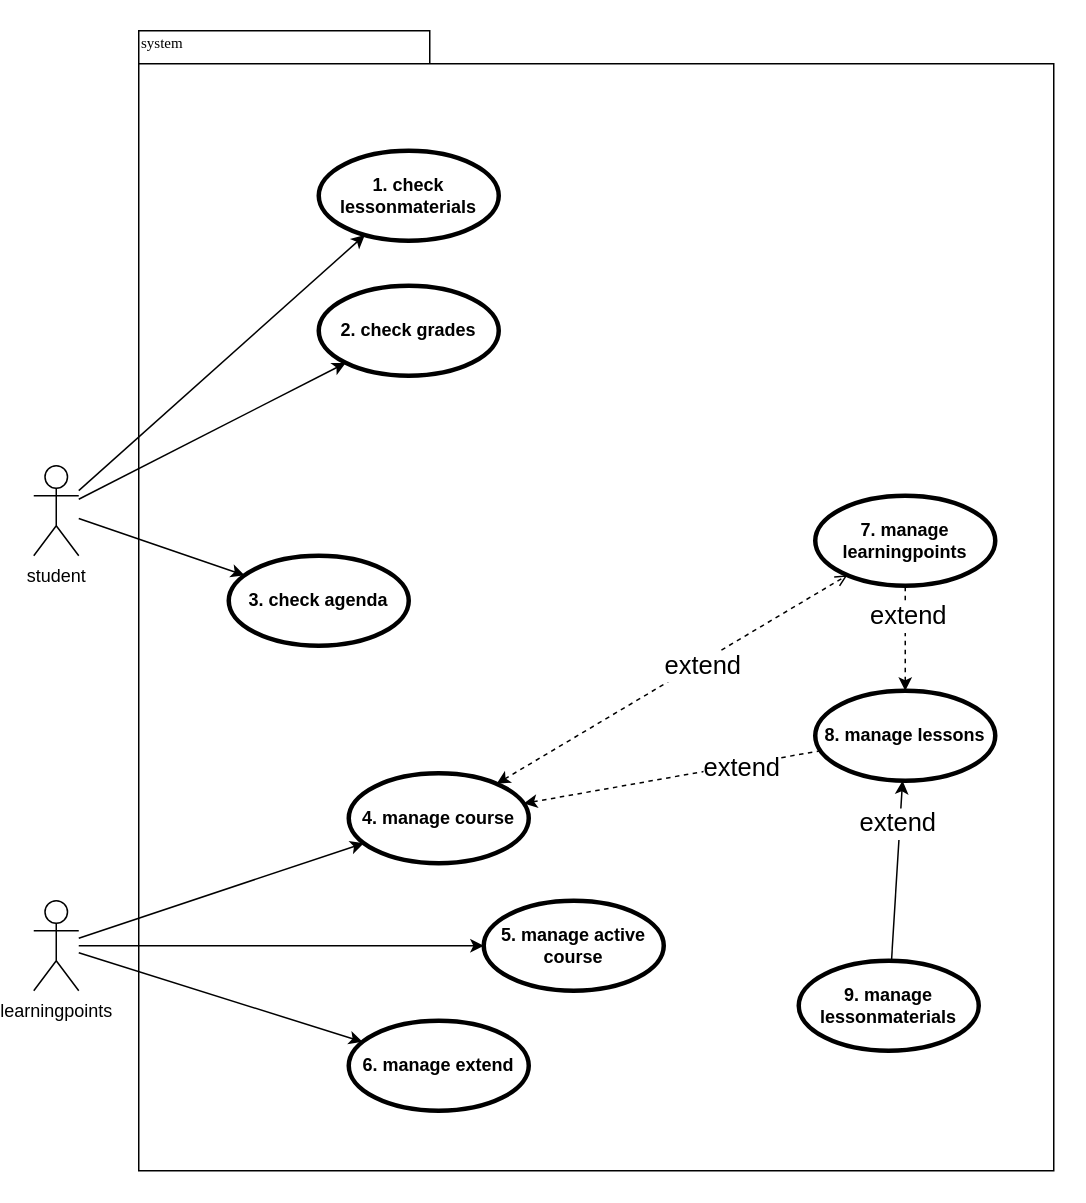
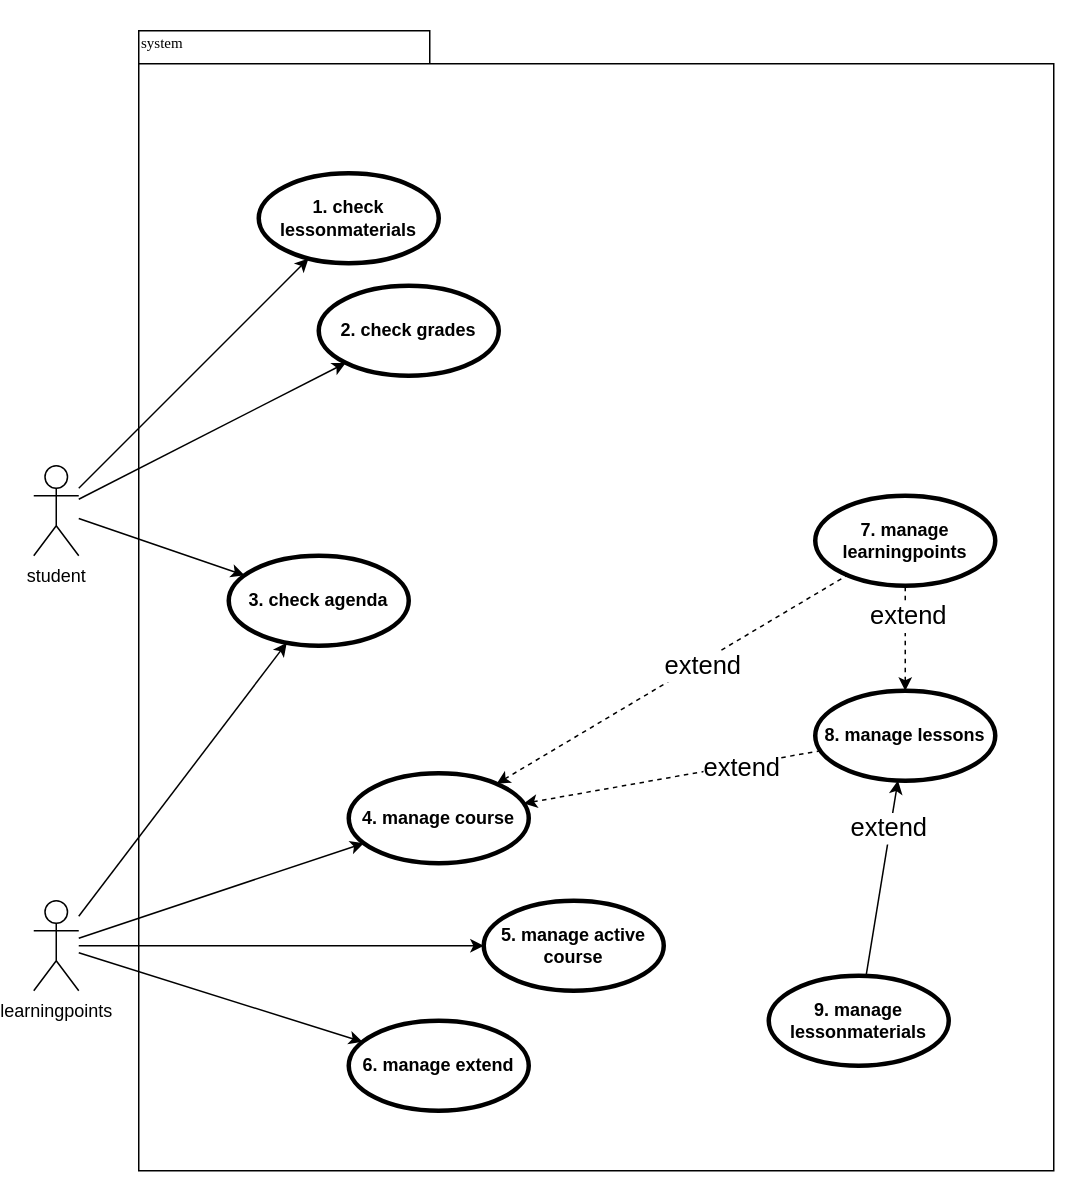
(409, 196) -> (349, 218)
(841, 579) -> (842, 578)
none -> (180, 784)
(889, 1006) -> (859, 1021)
